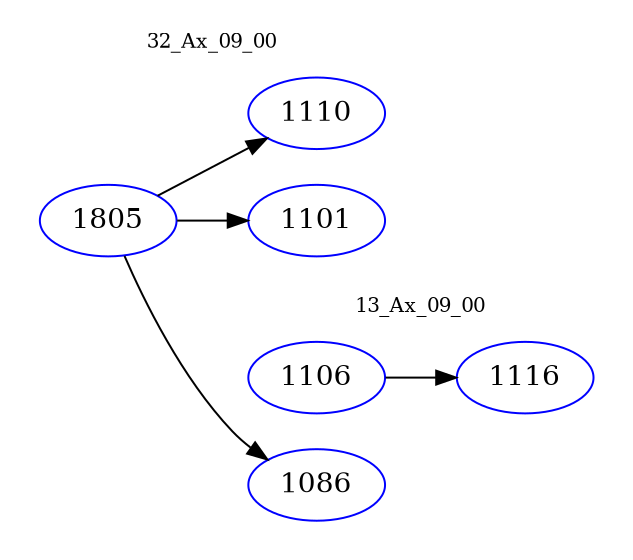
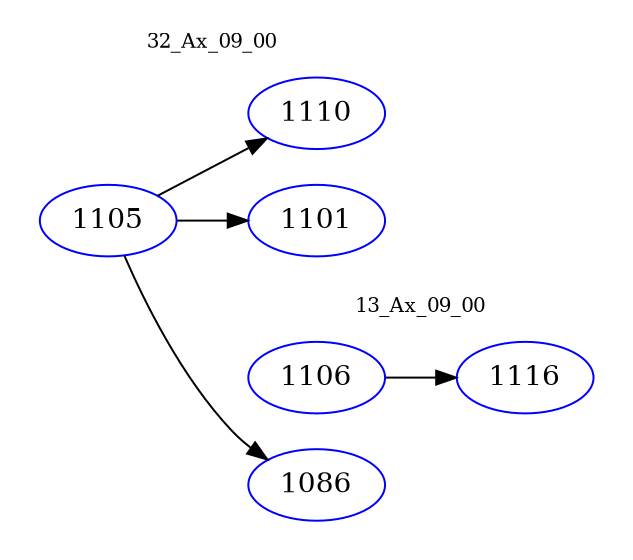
(108, 221) -> (108, 221)
